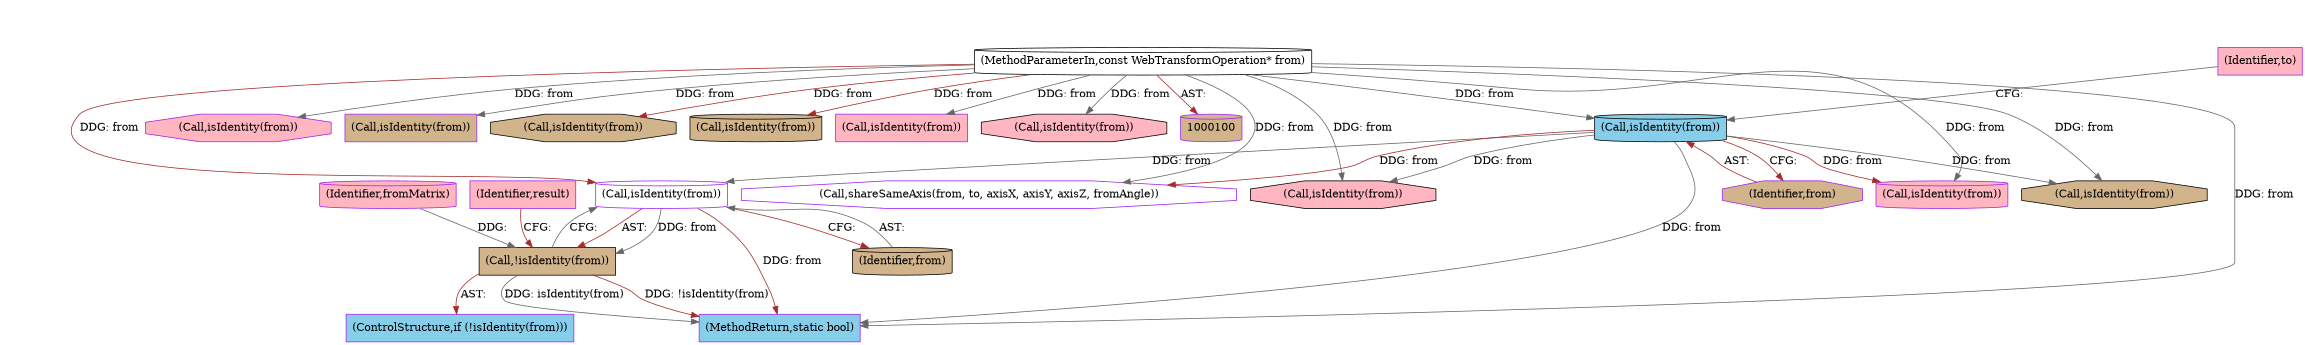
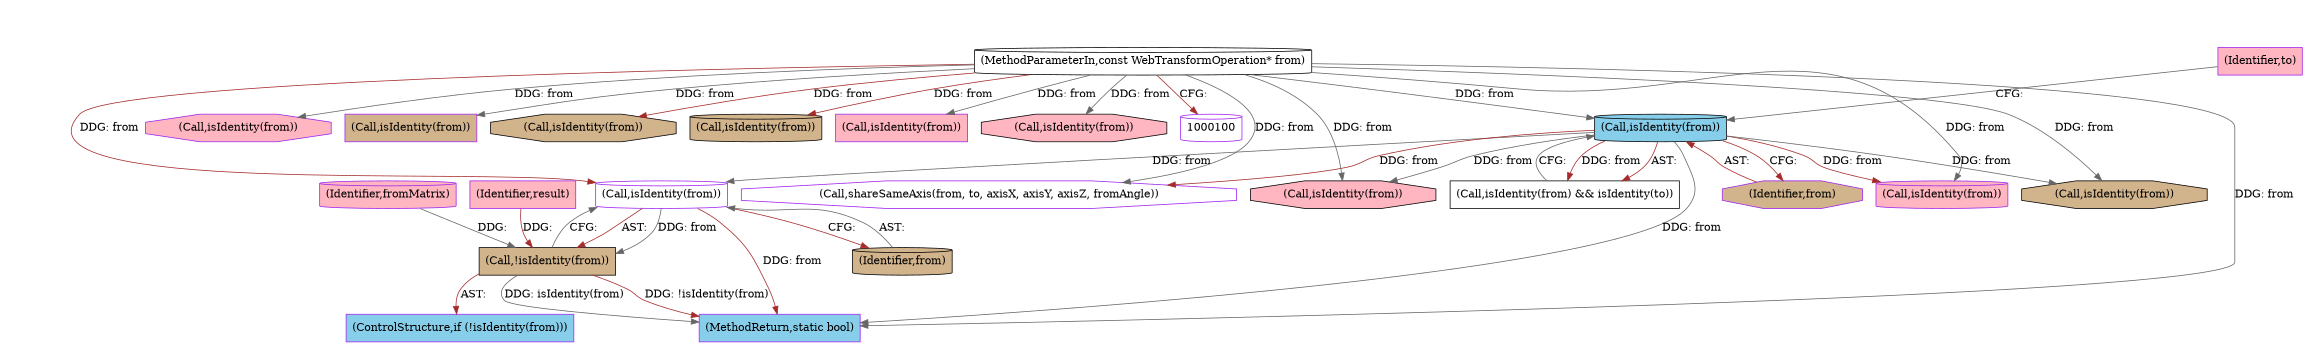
(1195, 95) -> (1195, 95)
(1211, 128) -> (1211, 128)
none -> (1565, 195)
(539, 228) -> (539, 228)
